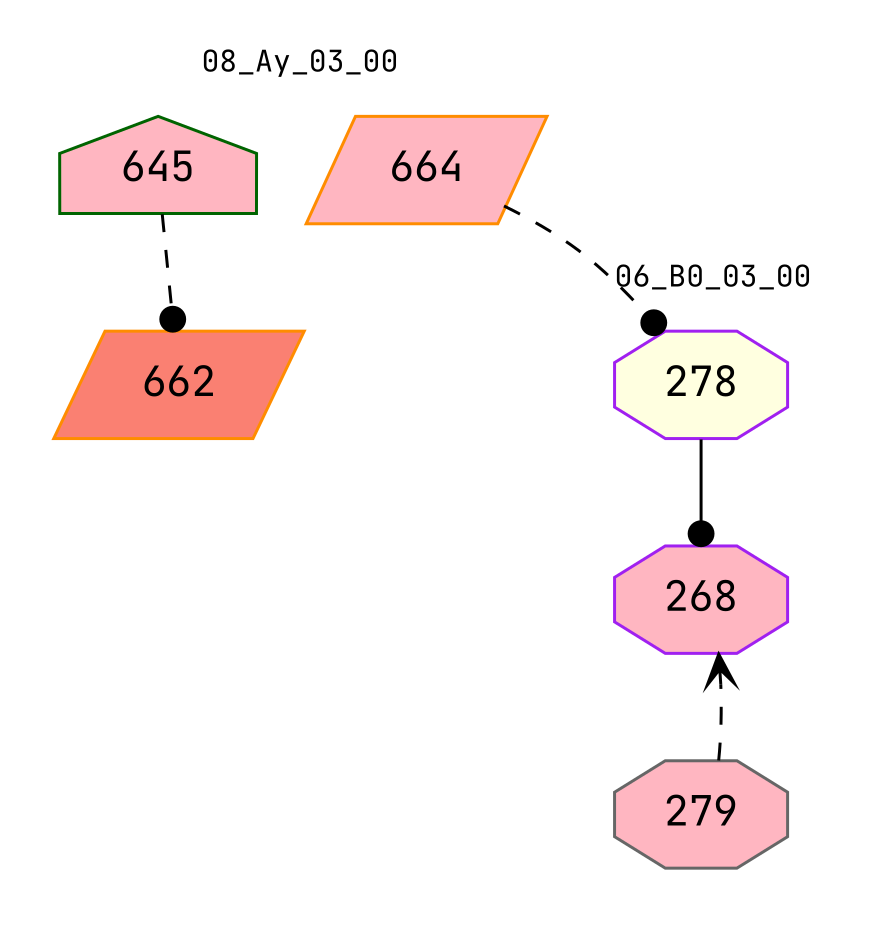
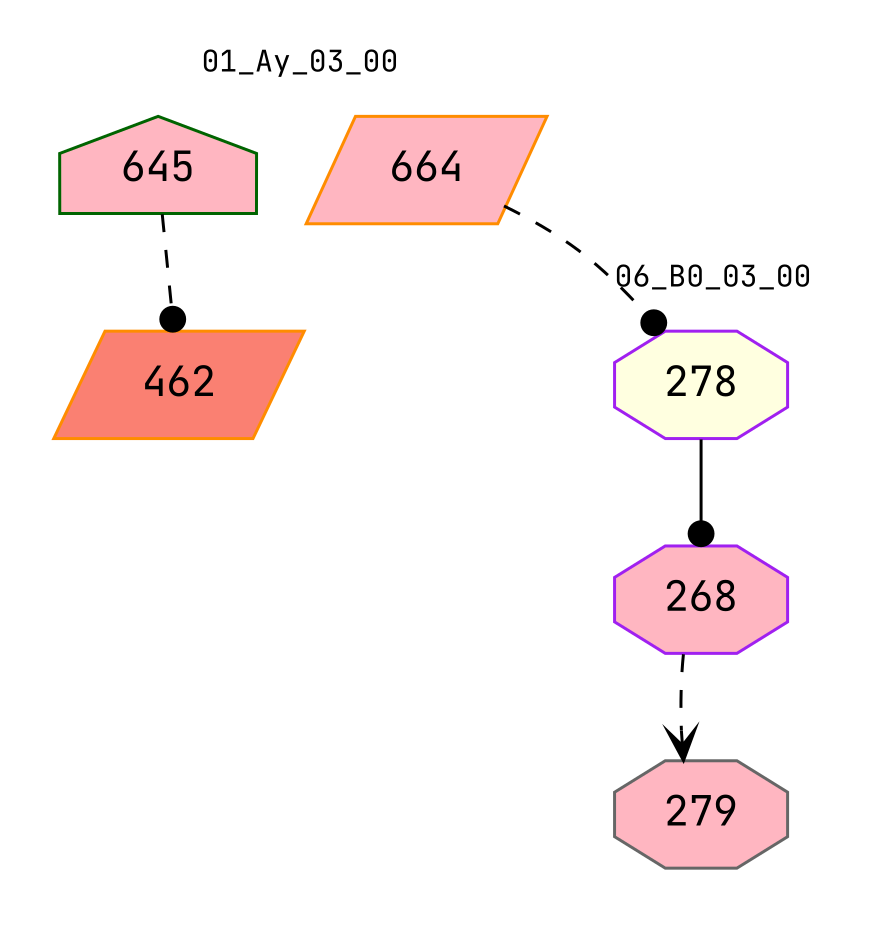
(301, 64) -> (301, 64)
(179, 385) -> (179, 385)
(721, 722) -> (681, 692)
